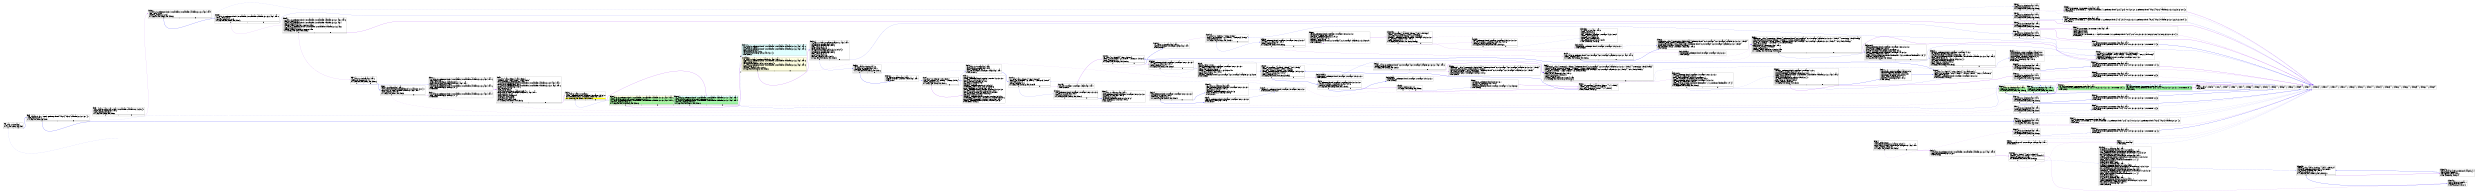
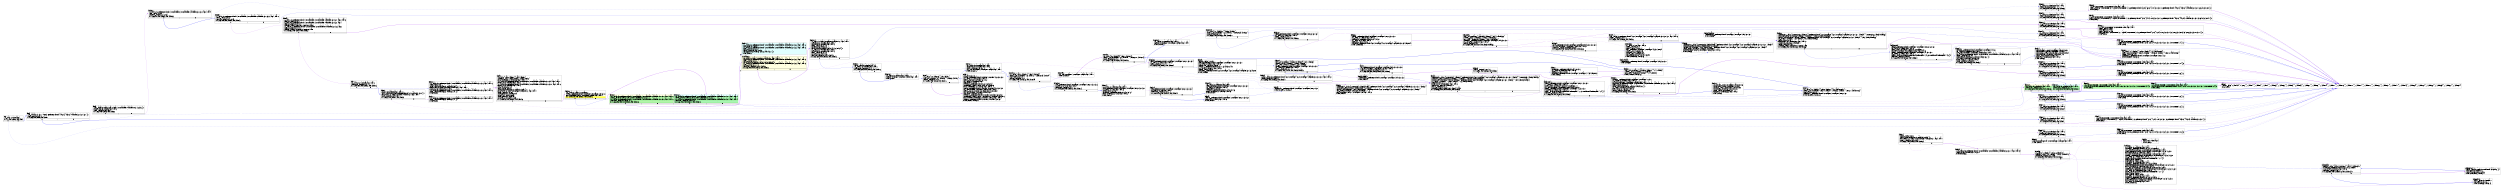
(1409, 79) -> none
